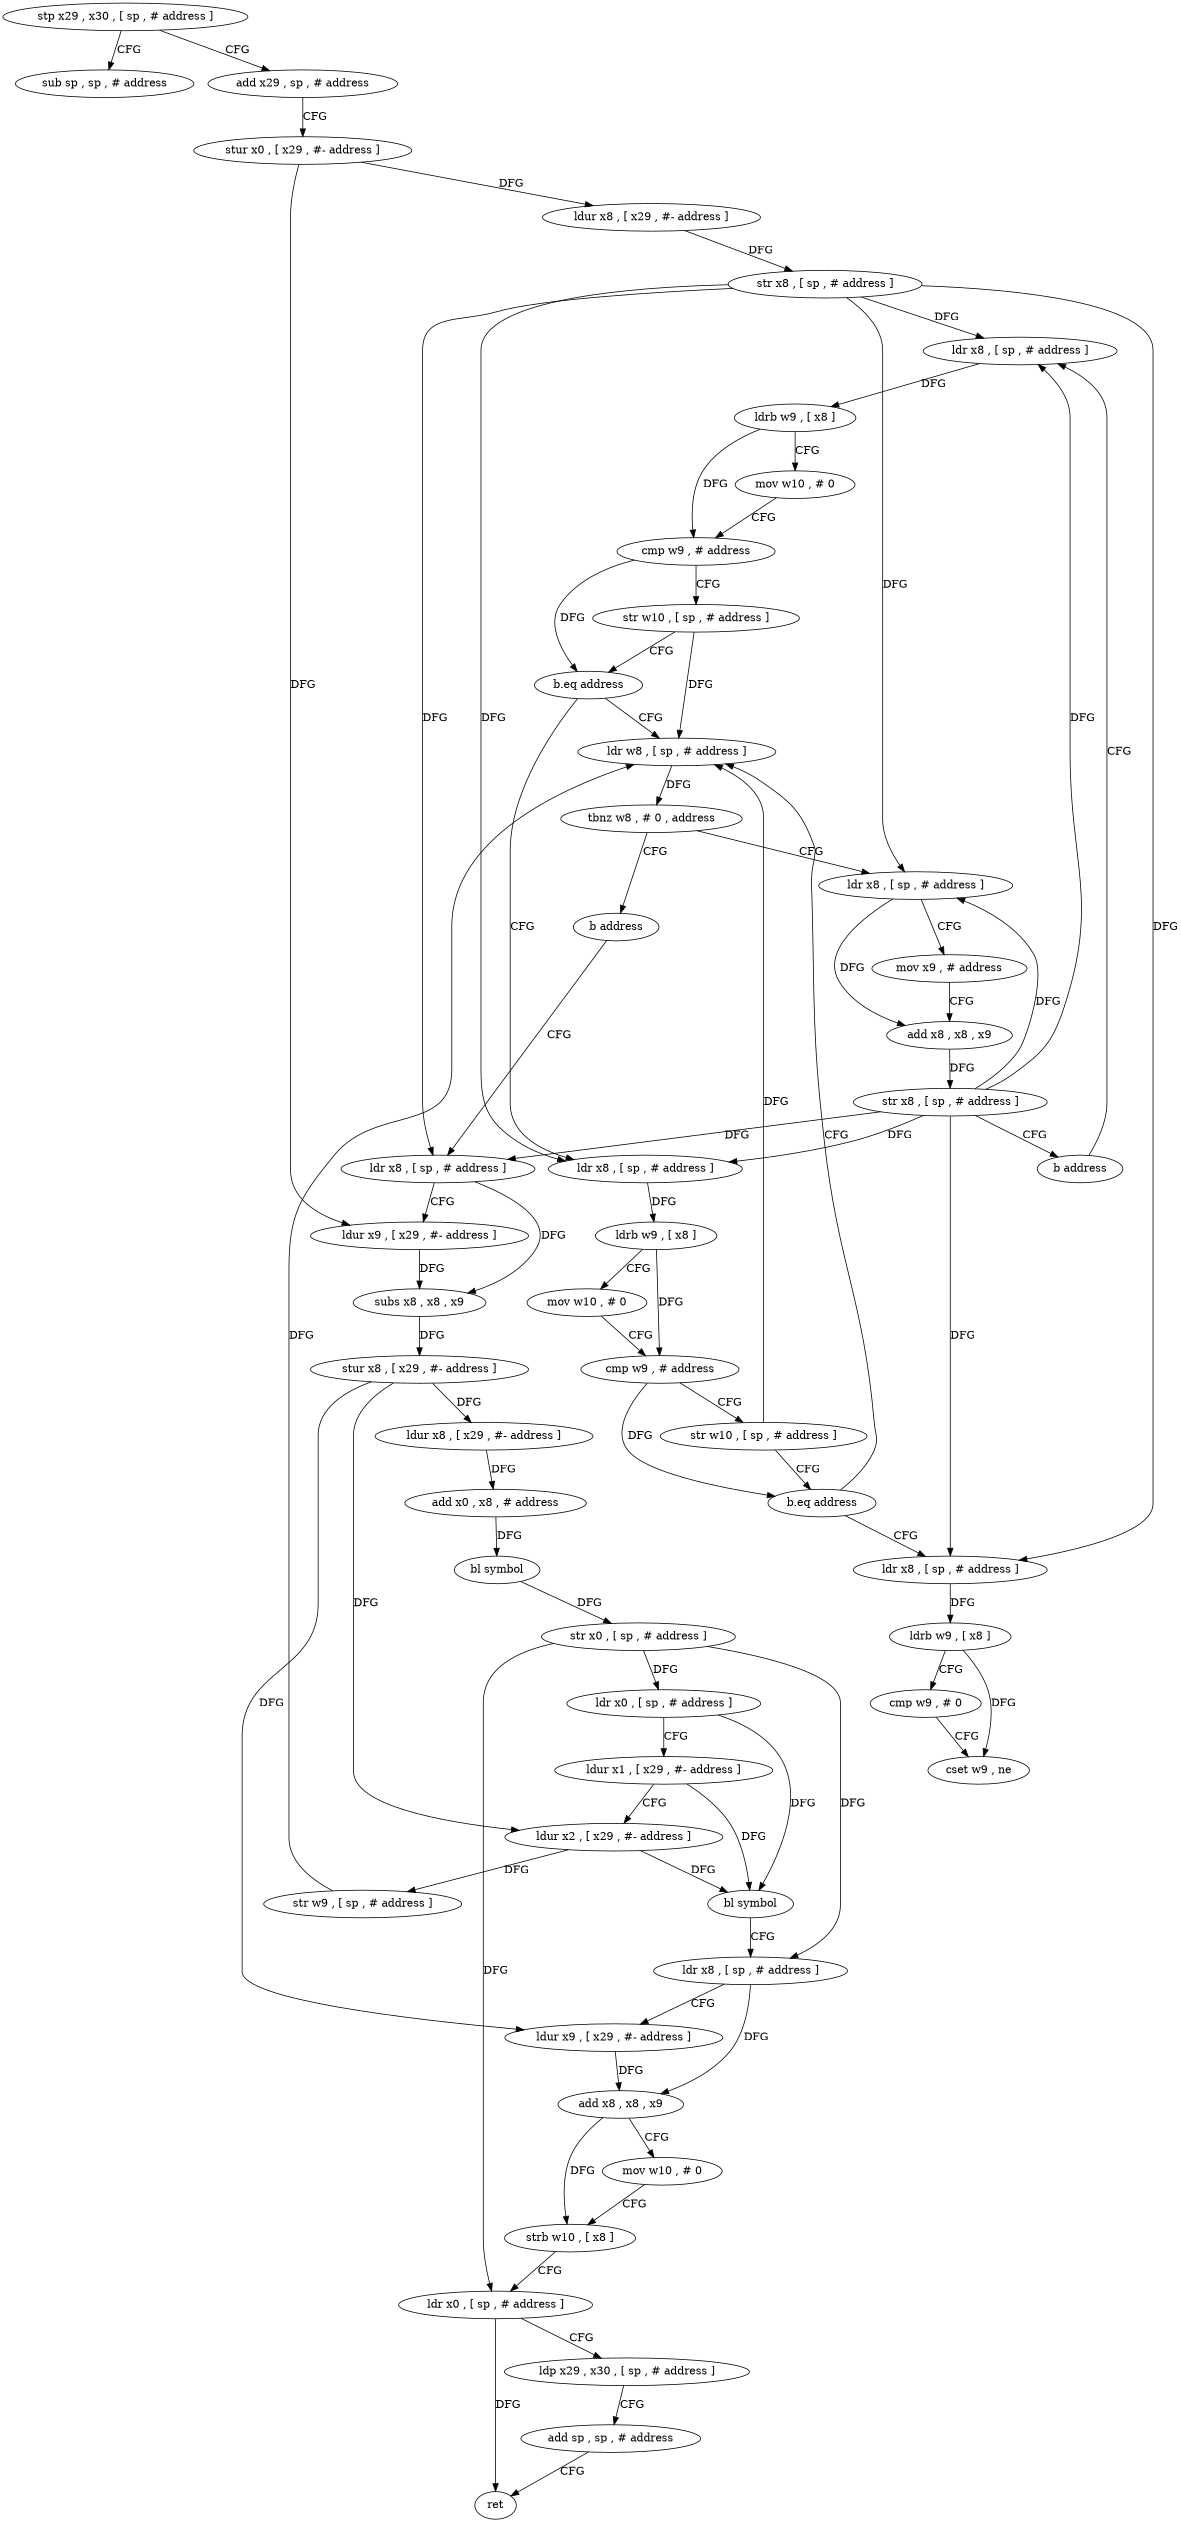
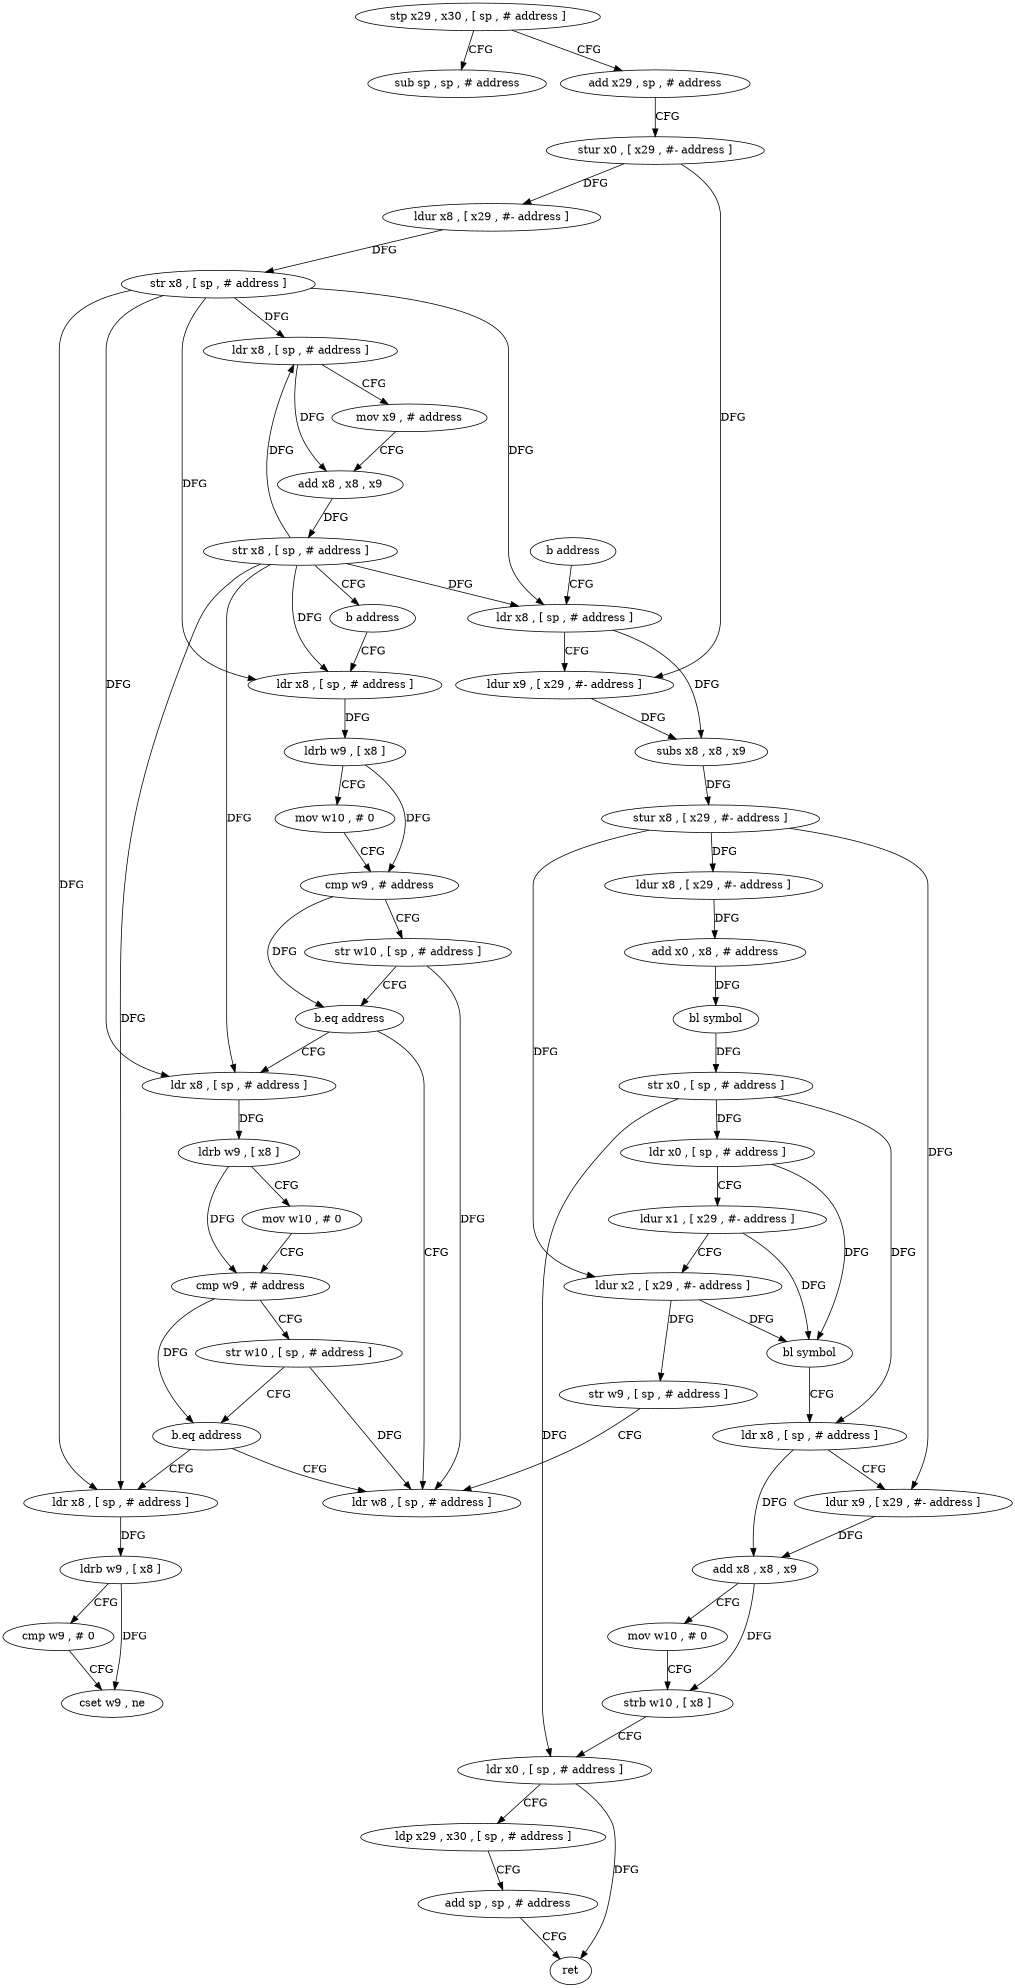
(651, 819) -> none
(302, 1336) -> (630, 1436)
